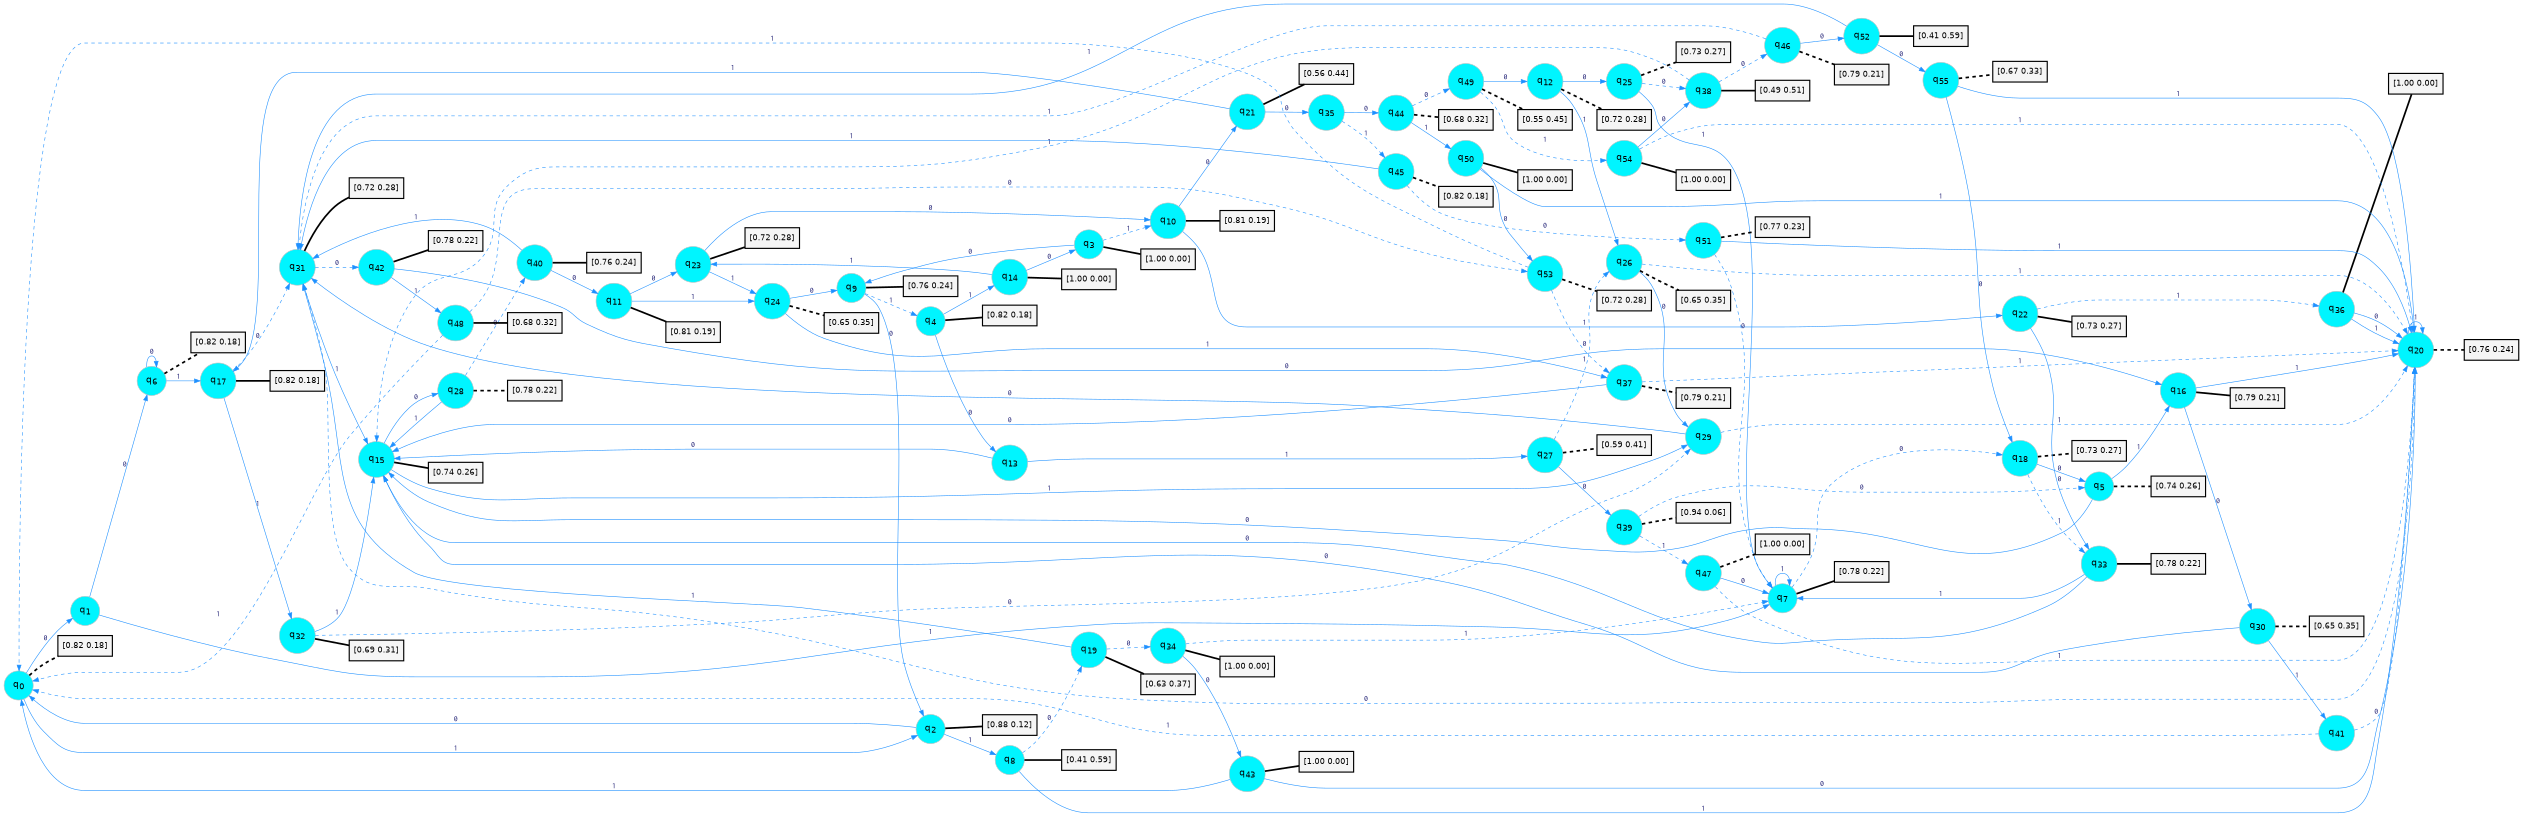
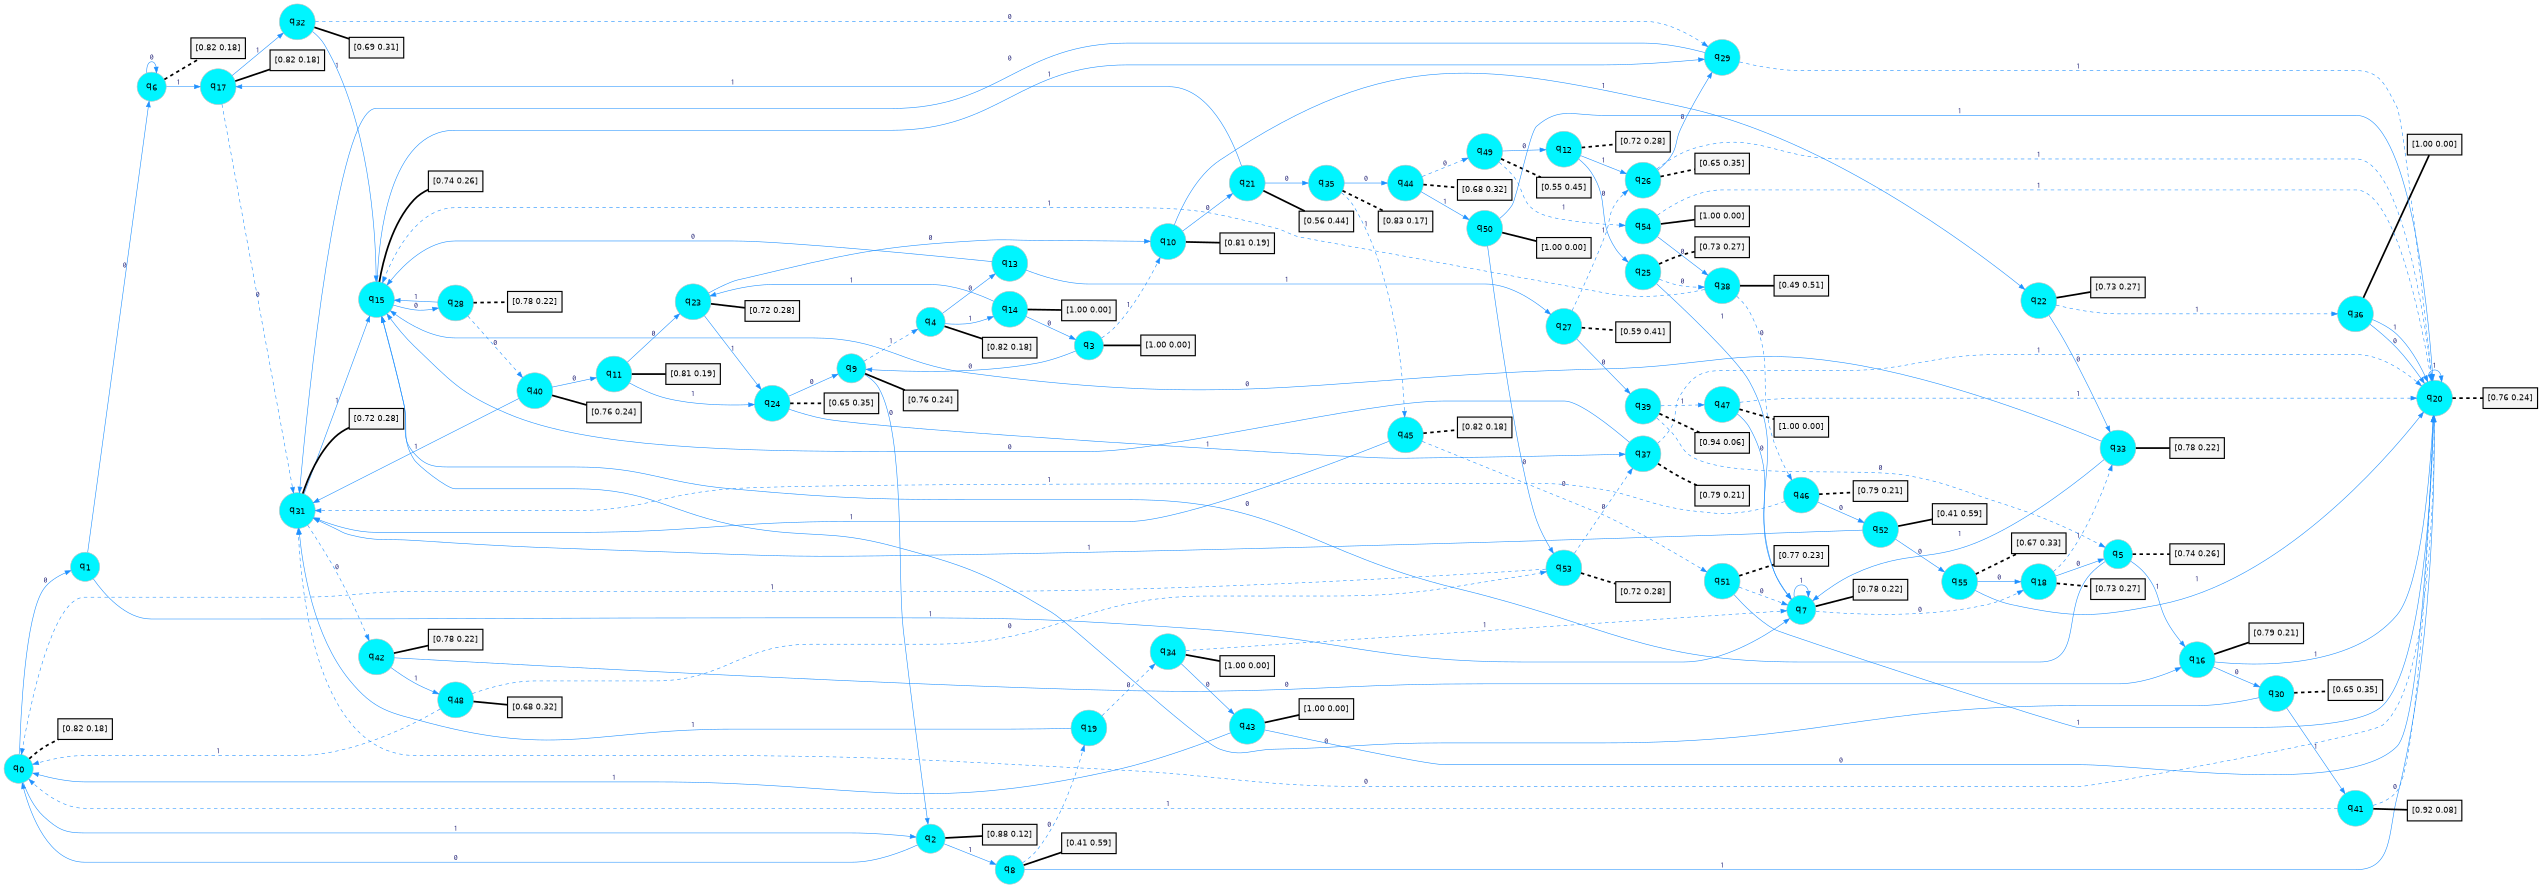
none -> (1406, 221)
(1168, 684) -> none
none -> (2435, 811)
